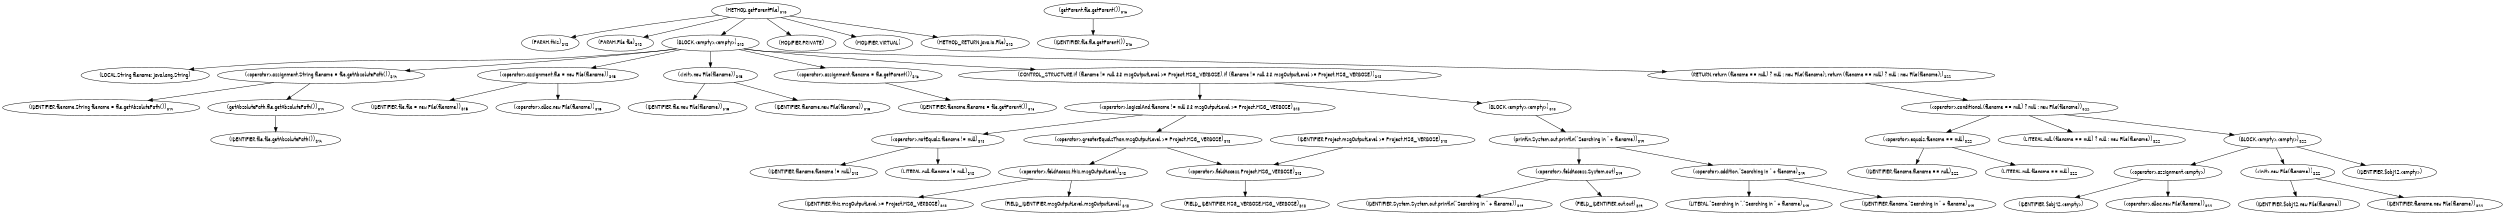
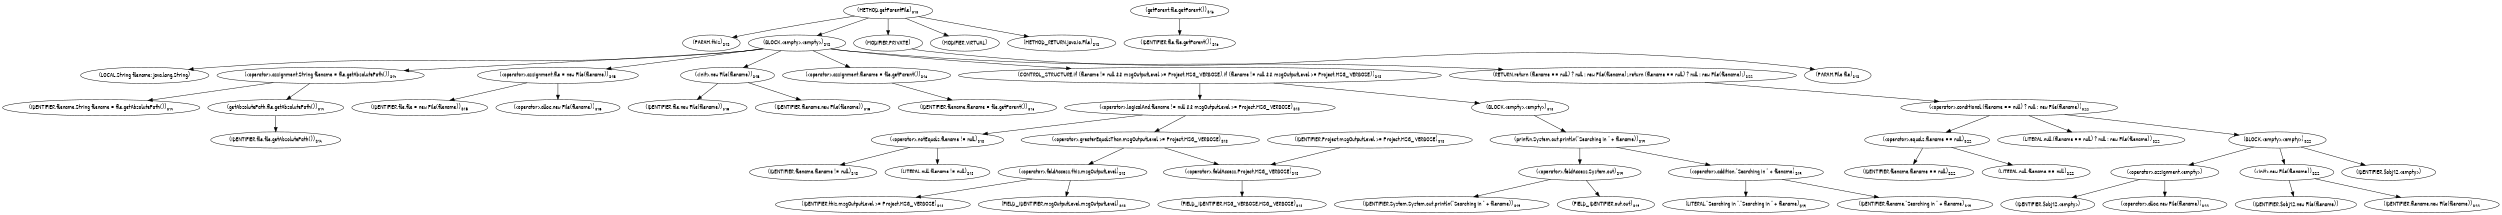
(689, 27) -> (1361, 59)
